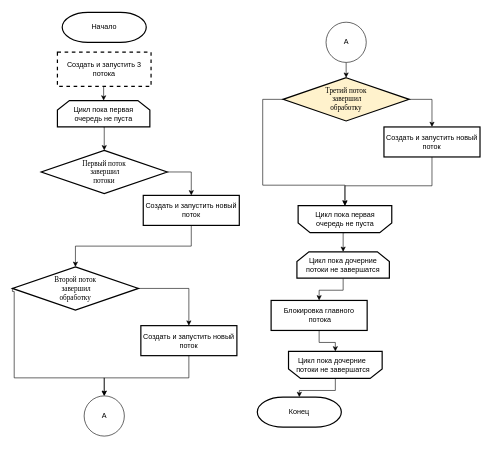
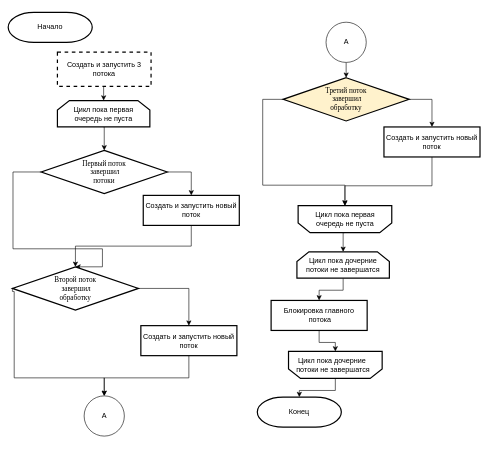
(104, 27) -> (50, 27)
none -> (102, 258)
